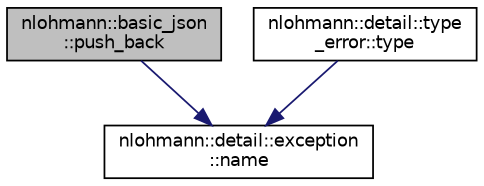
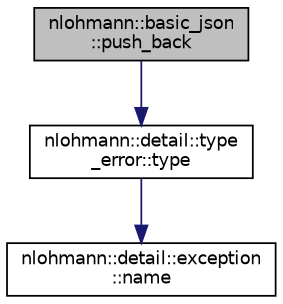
(170, 87) -> (141, 84)
